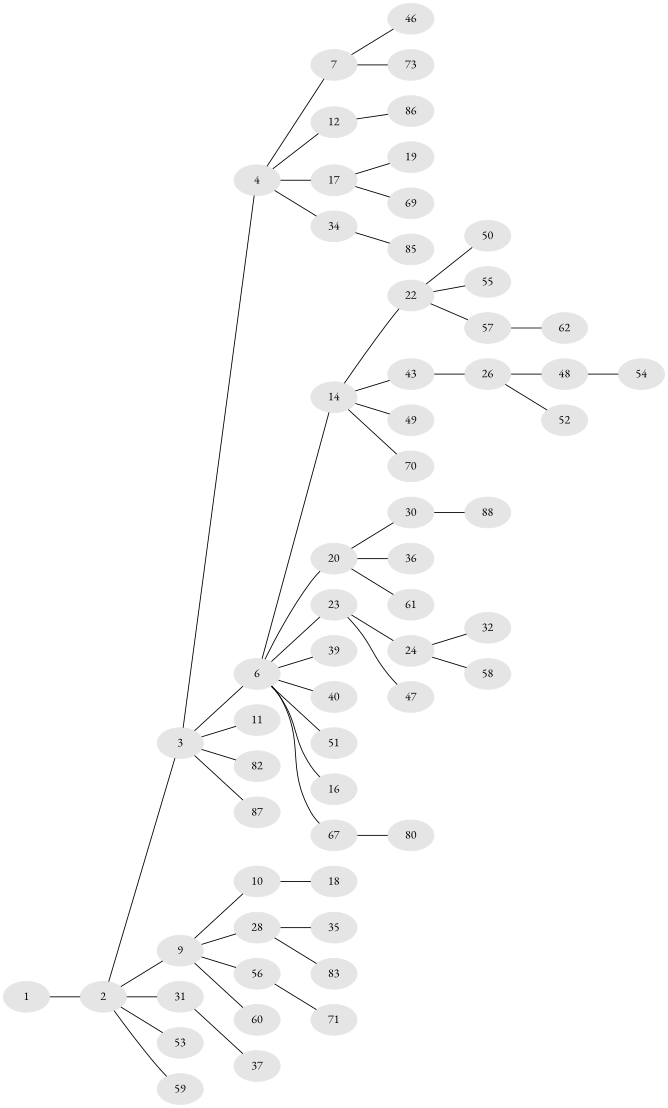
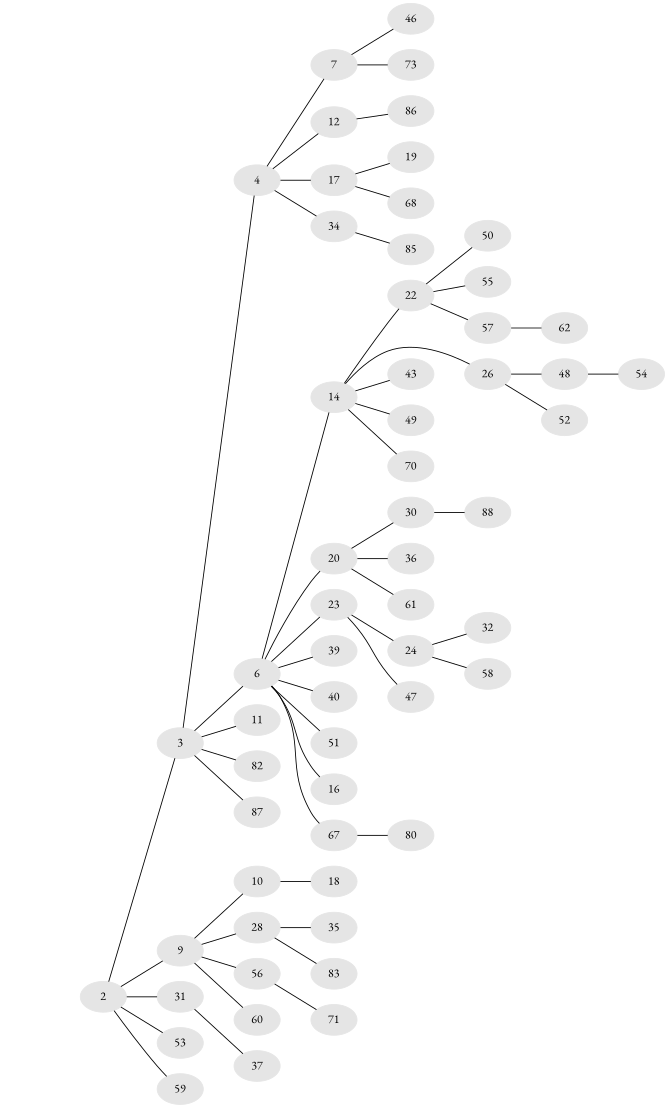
(411, 203) -> (411, 203)
(449, 374) -> (403, 348)
(26, 997) -> none
